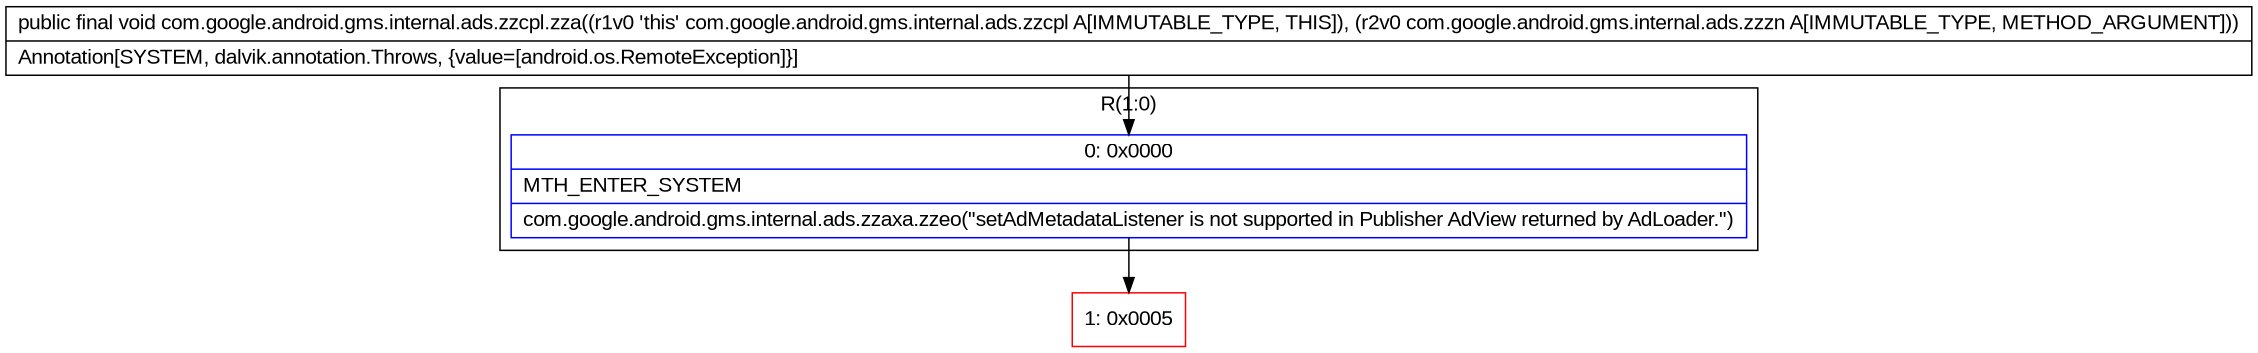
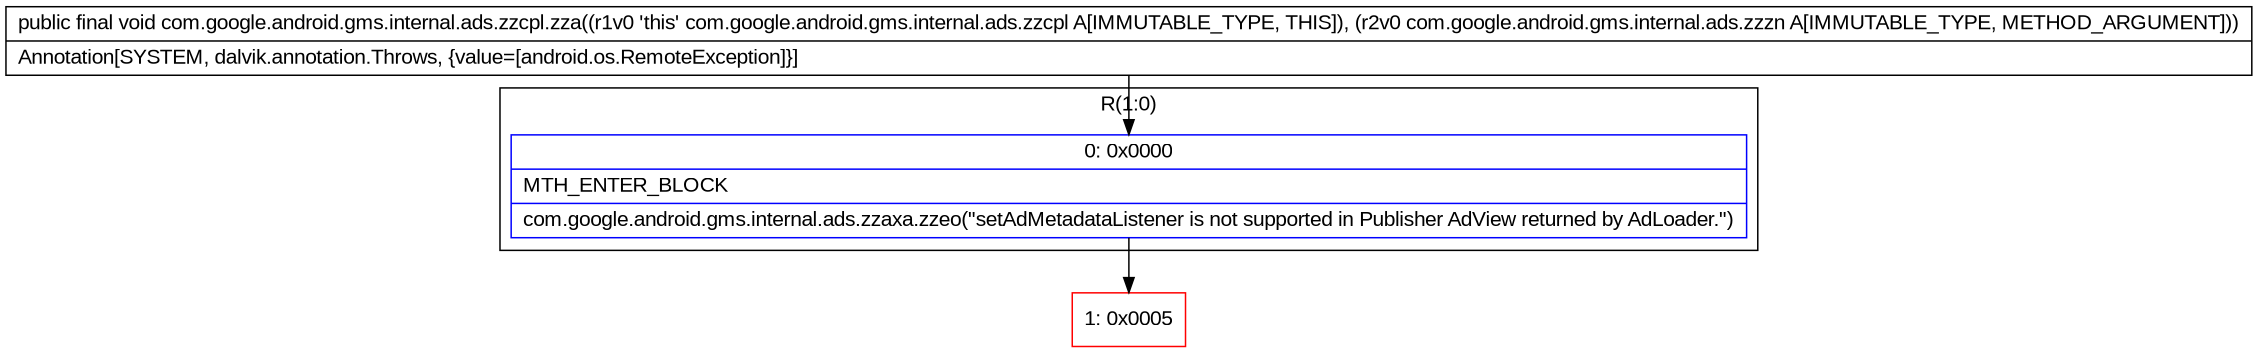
(633, 186) -> (626, 186)
